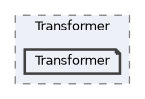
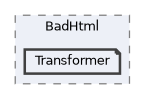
(72, 27) -> (72, 27)
